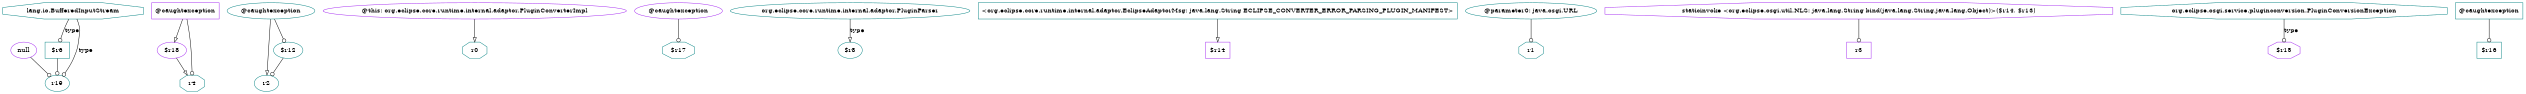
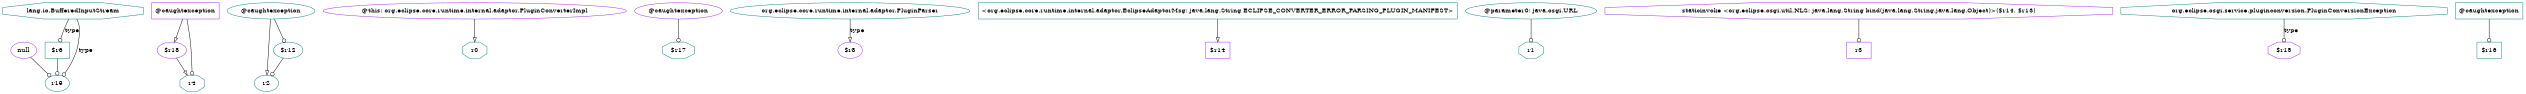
(850, 50) -> (850, 50)
